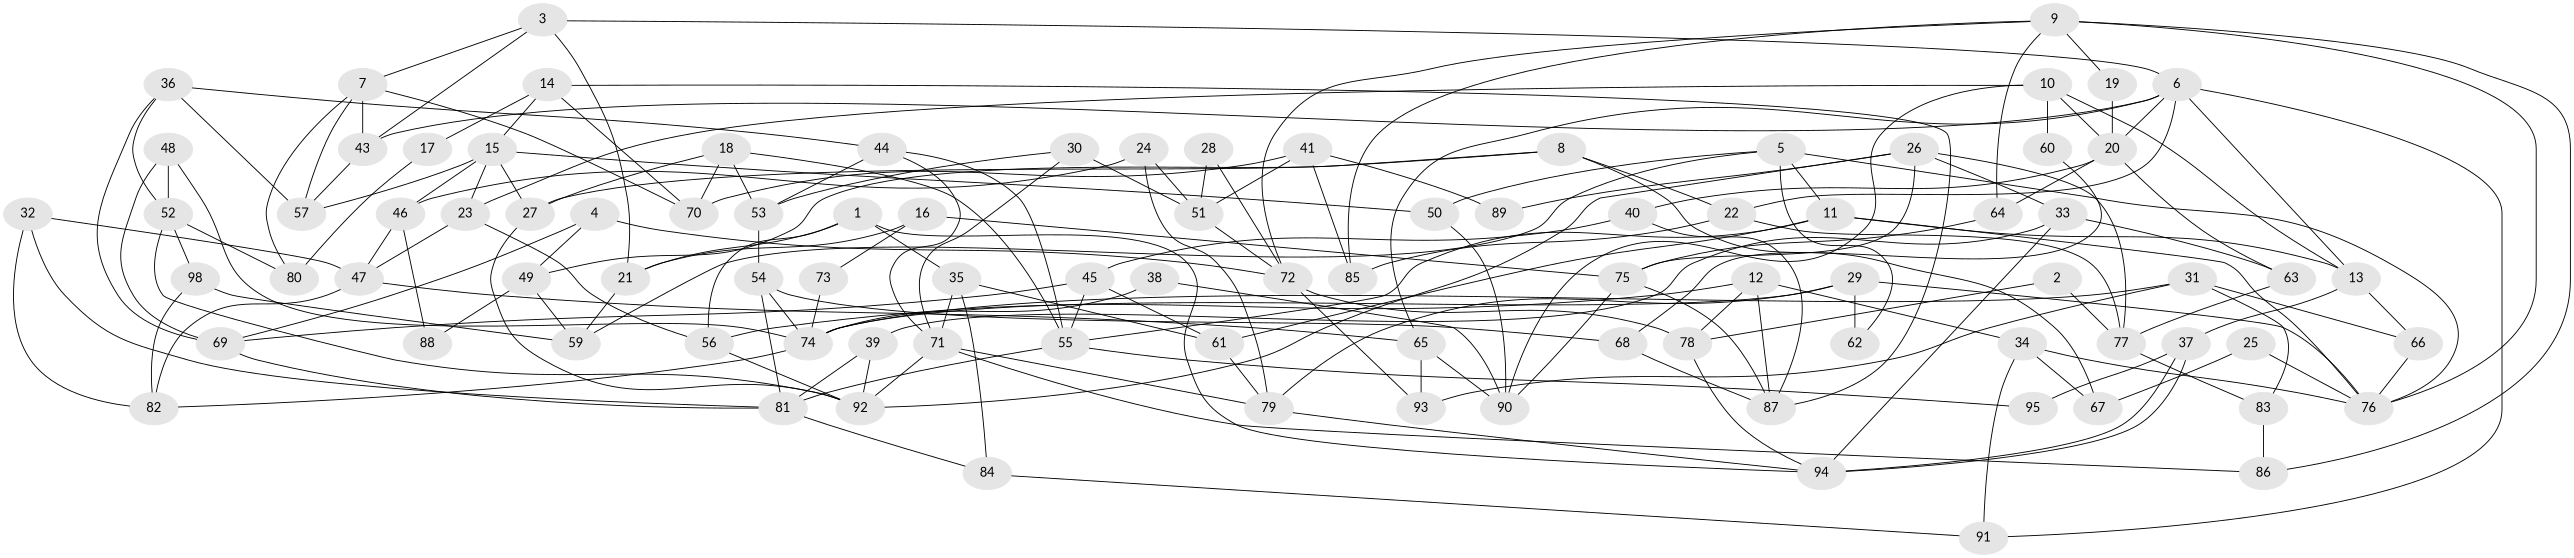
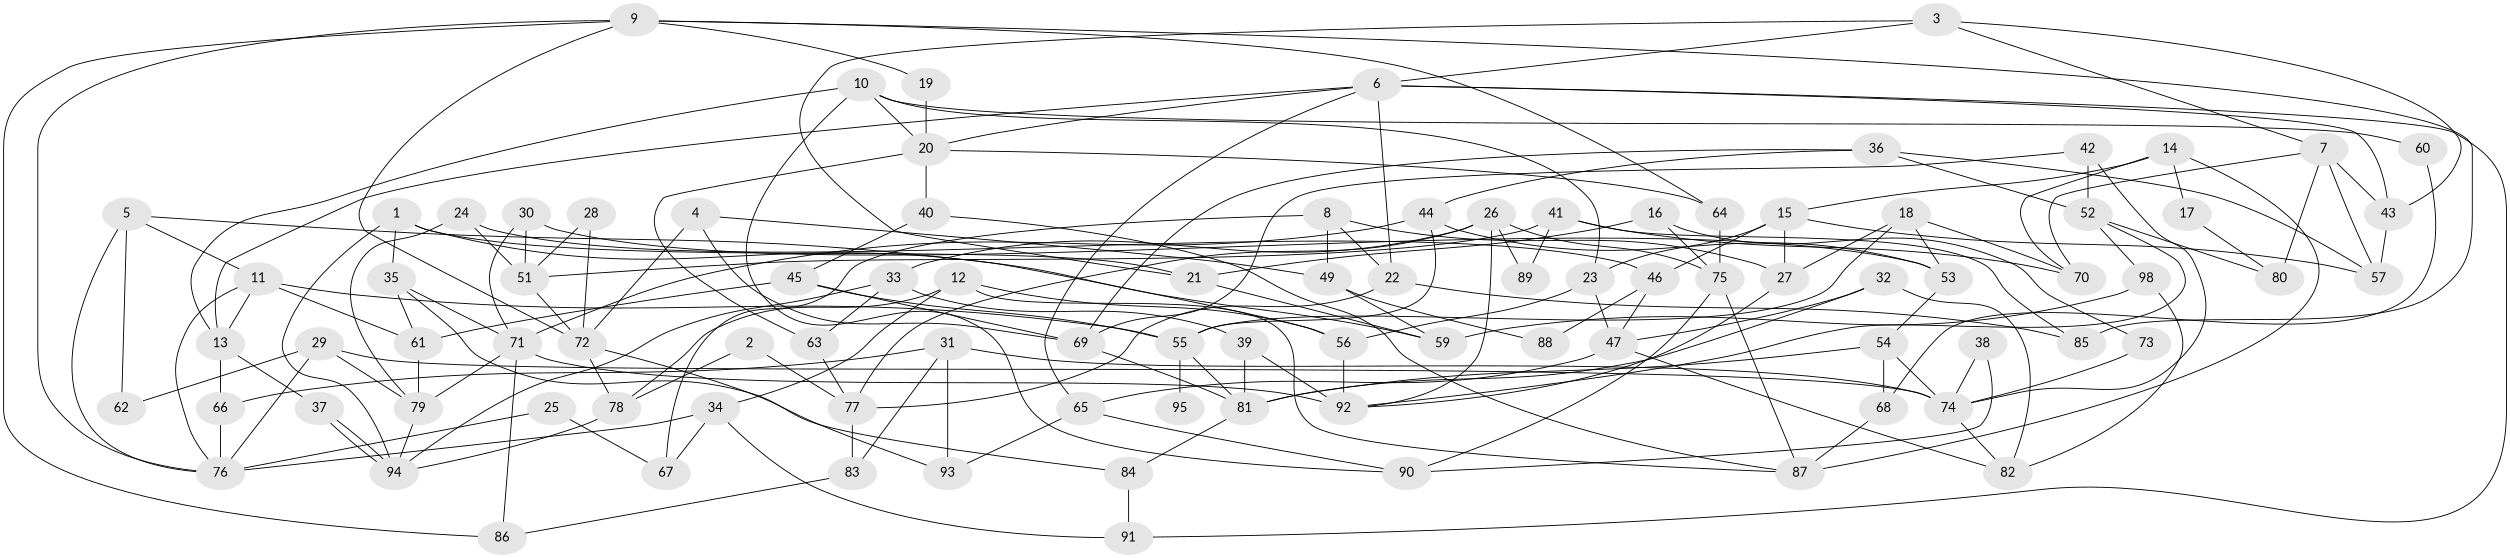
(168, 149) -> (2088, 149)
(1435, 214) -> none
(2110, 376) -> none
